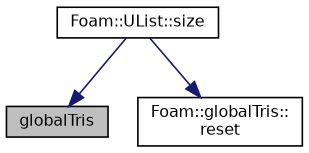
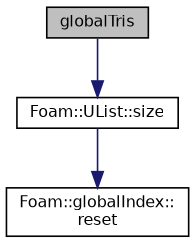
(103, 66) -> (98, 60)
(220, 122) -> (98, 212)
